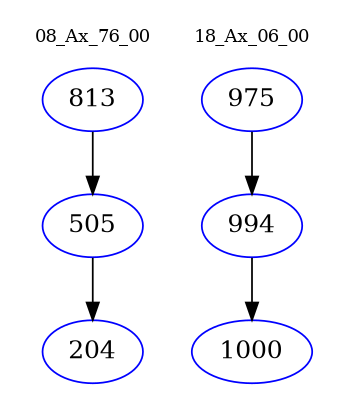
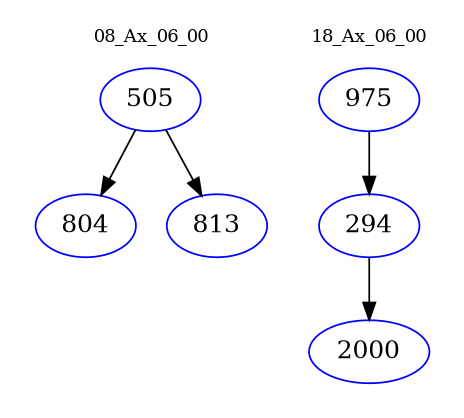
(93, 38) -> (151, 38)
(93, 154) -> (179, 155)
(252, 226) -> (369, 226)
(93, 352) -> (86, 226)
(252, 352) -> (369, 352)
